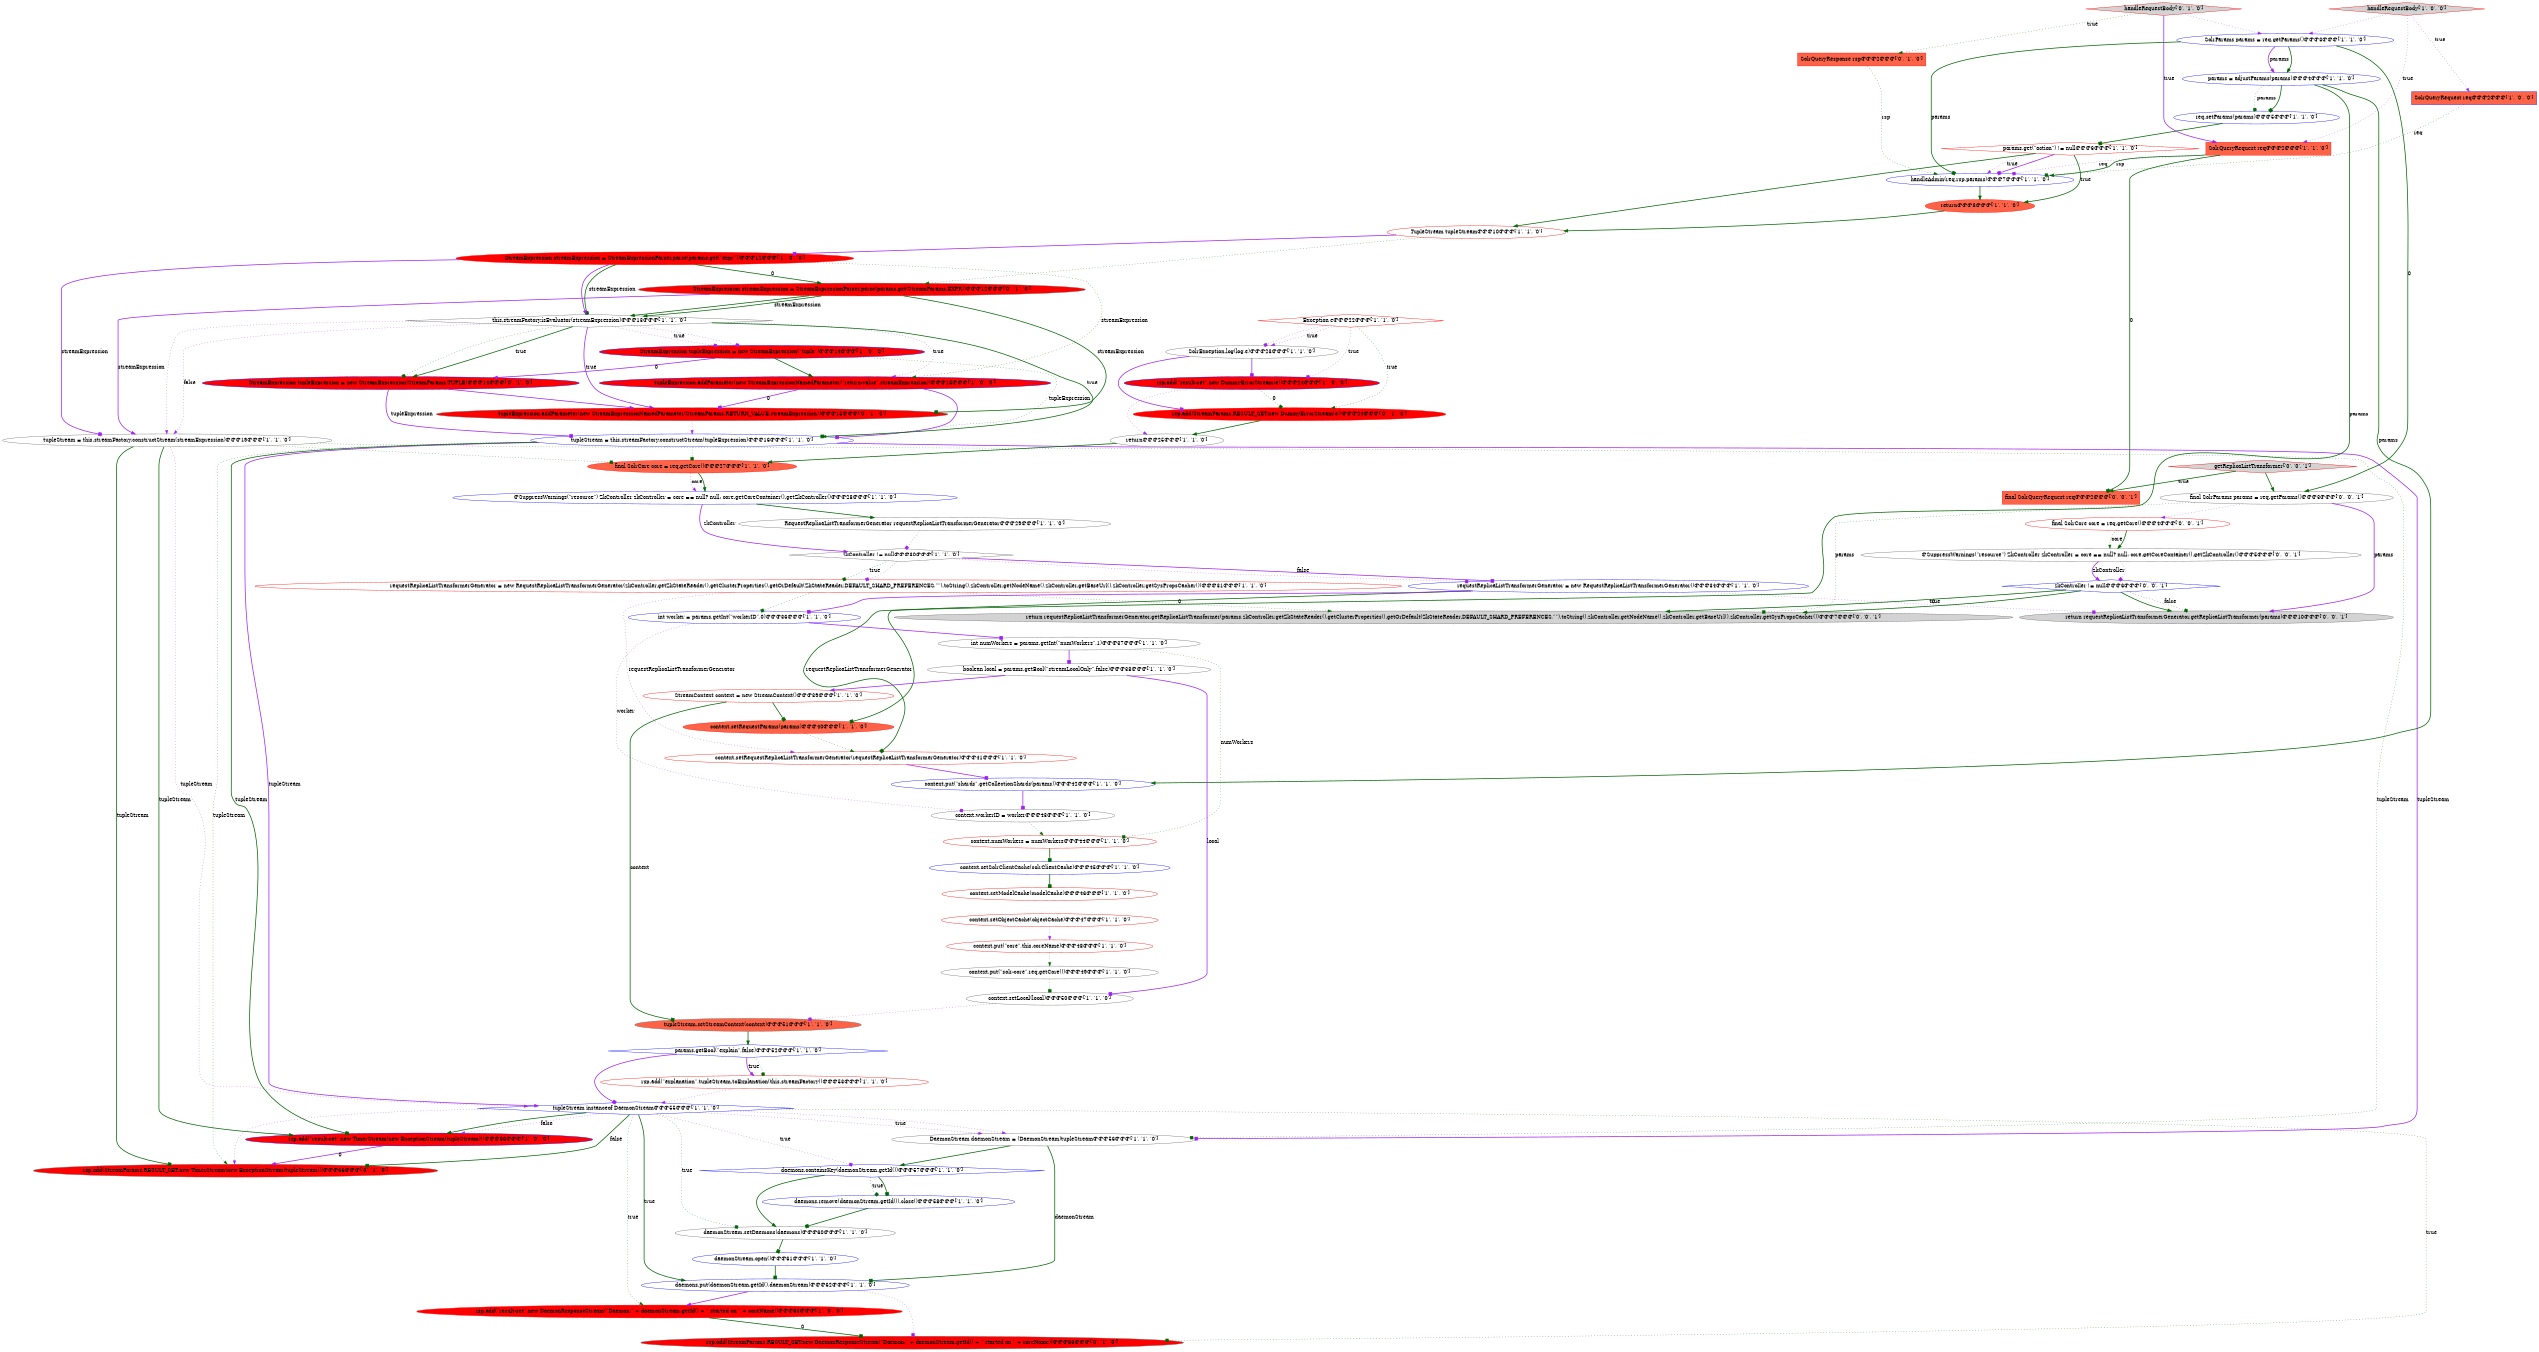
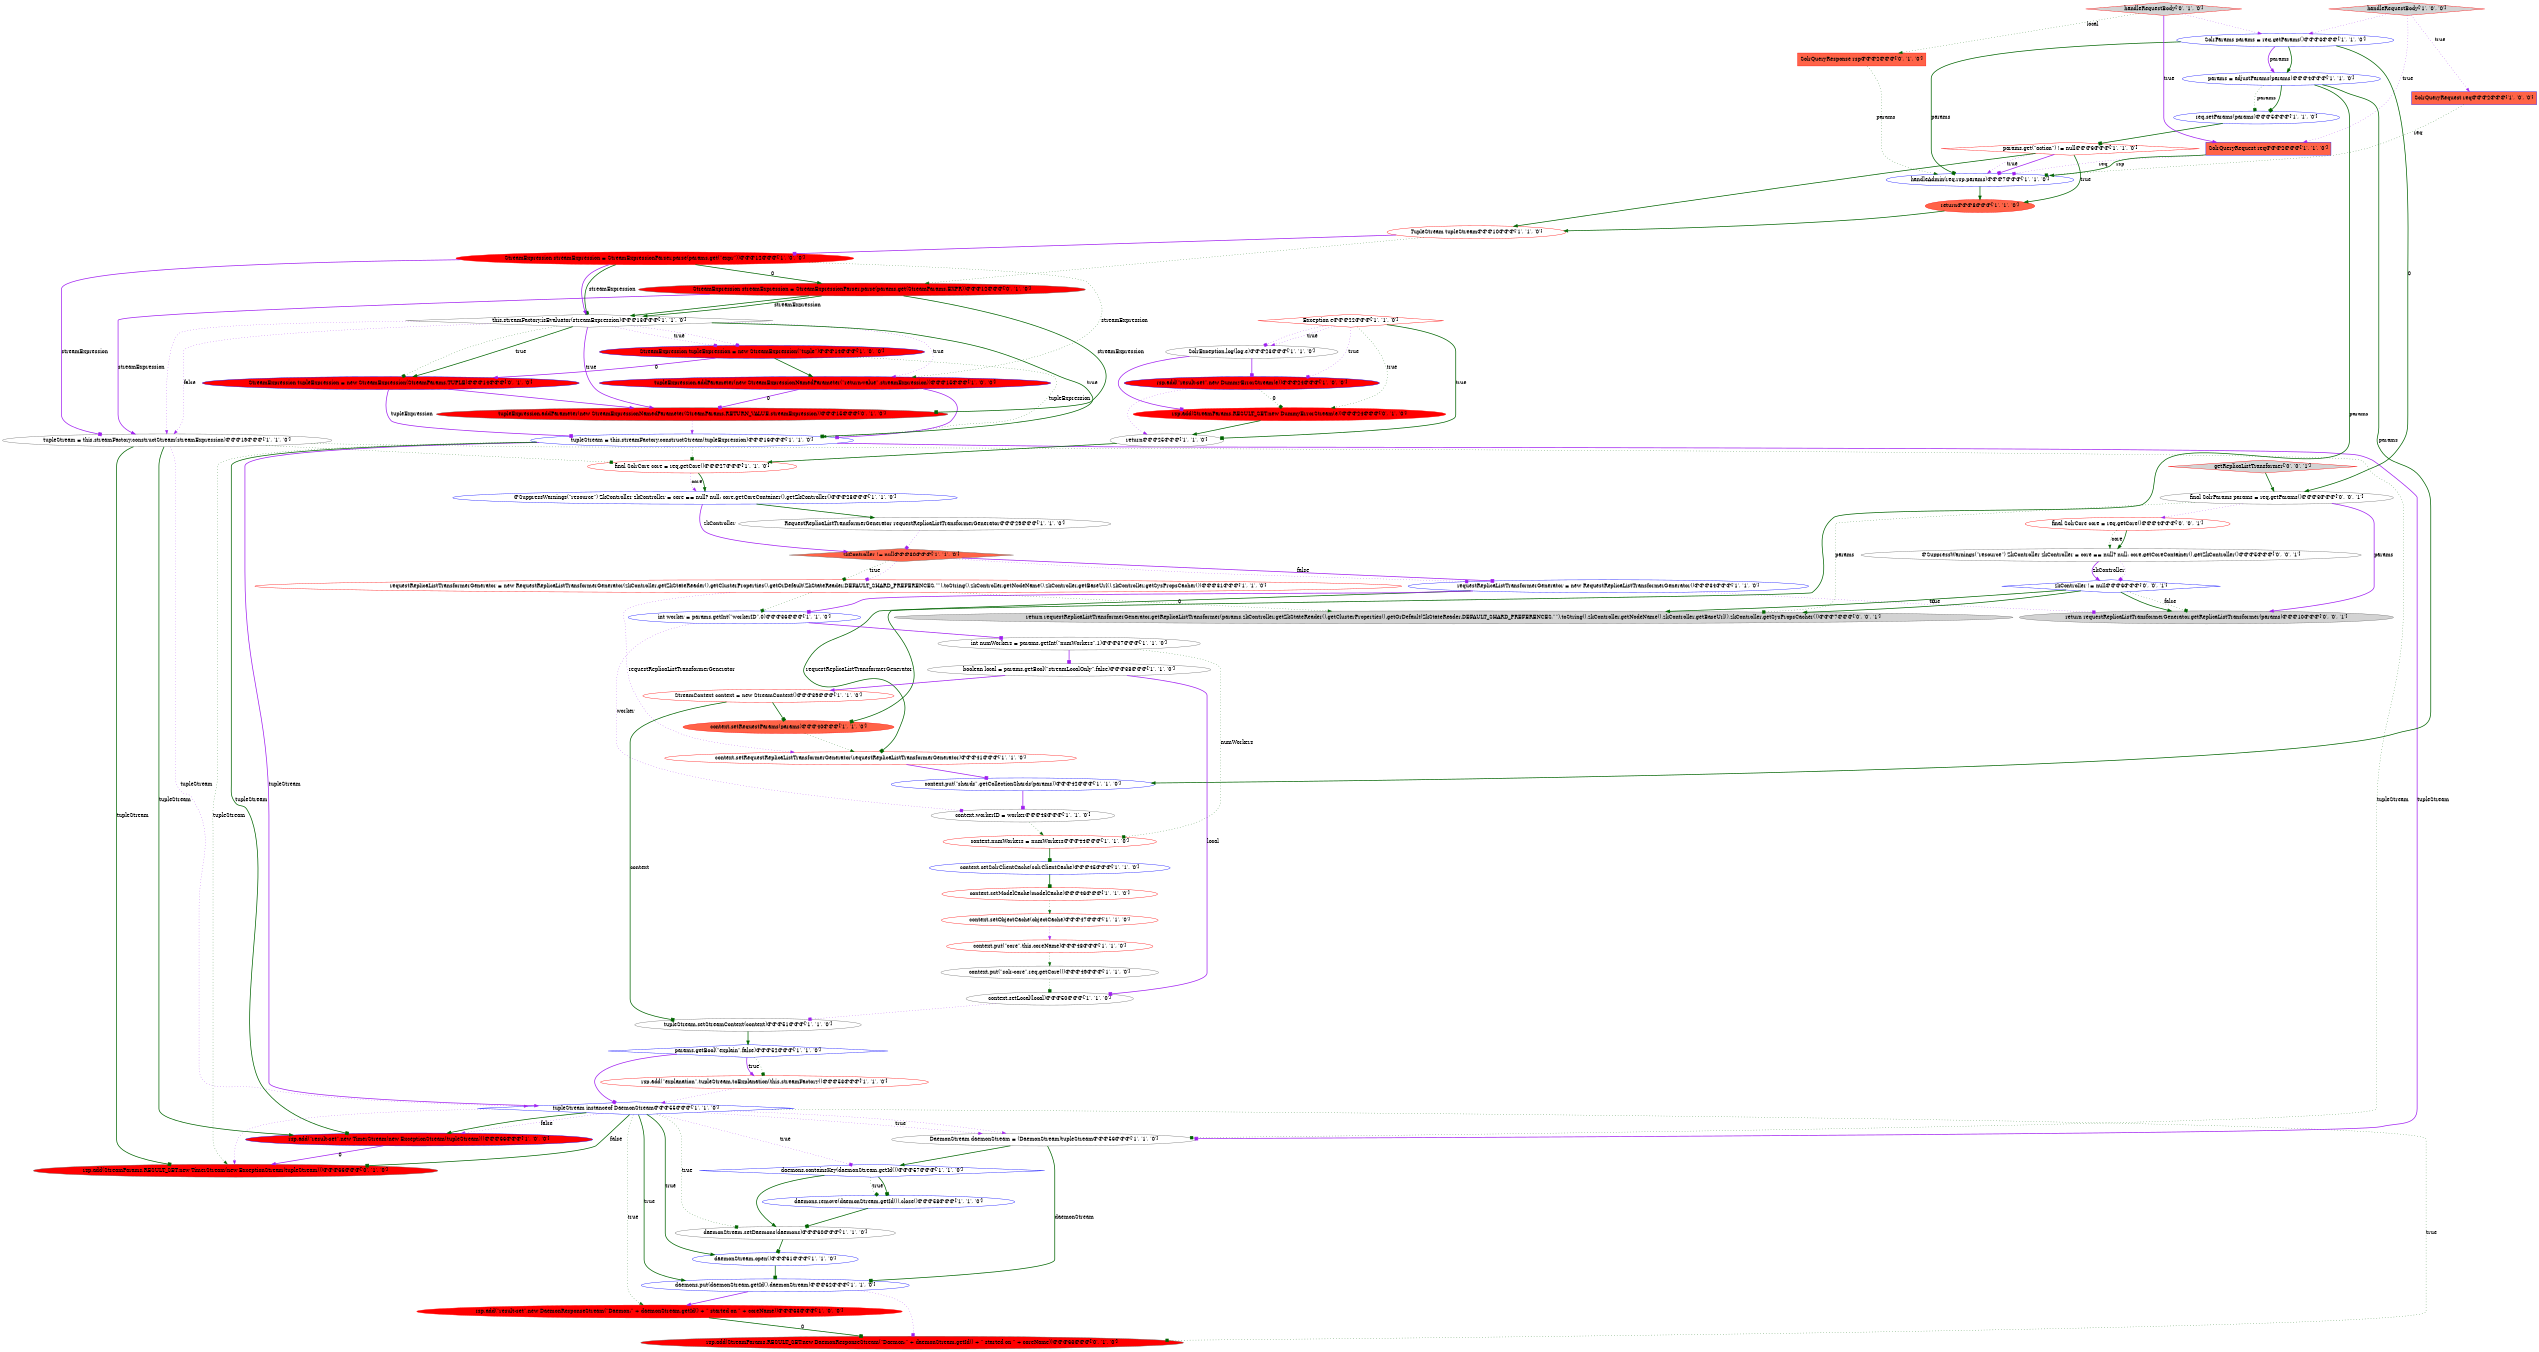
(2093, 25) -> (2093, 25)
(1886, 118) -> (1886, 118)
(2268, 149) -> (2268, 149)
none -> (1412, 427)
(692, 467) -> (692, 467)
(2071, 498) -> none
(901, 555) -> (901, 555)
none -> (1050, 905)
(748, 1025) -> (748, 1025)
none -> (665, 1197)
